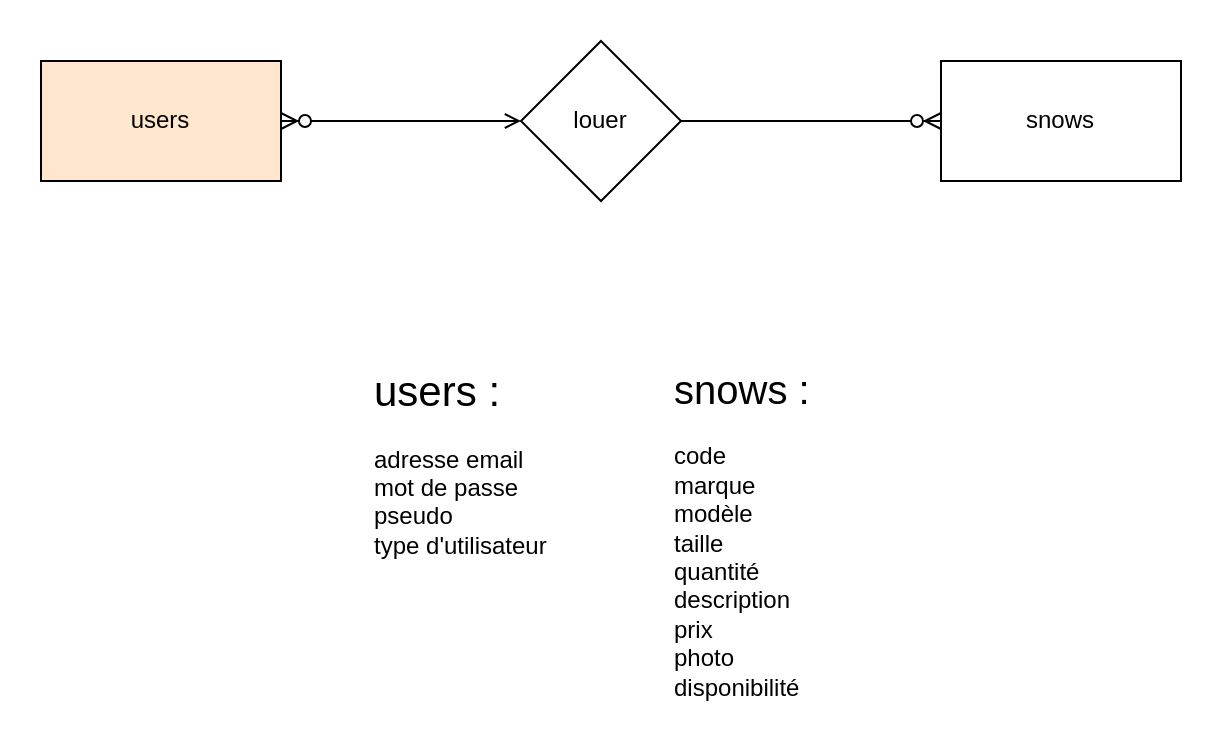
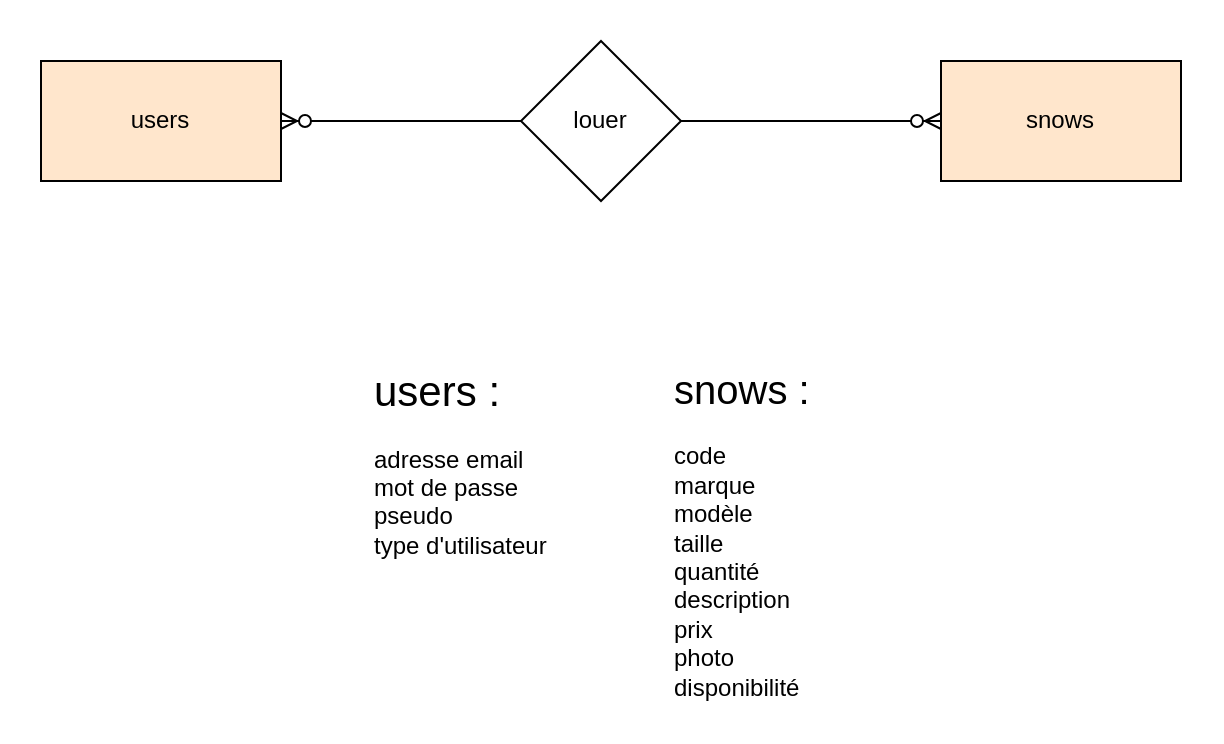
(513, 121) -> (514, 121)
(1061, 121) -> (1061, 121)
